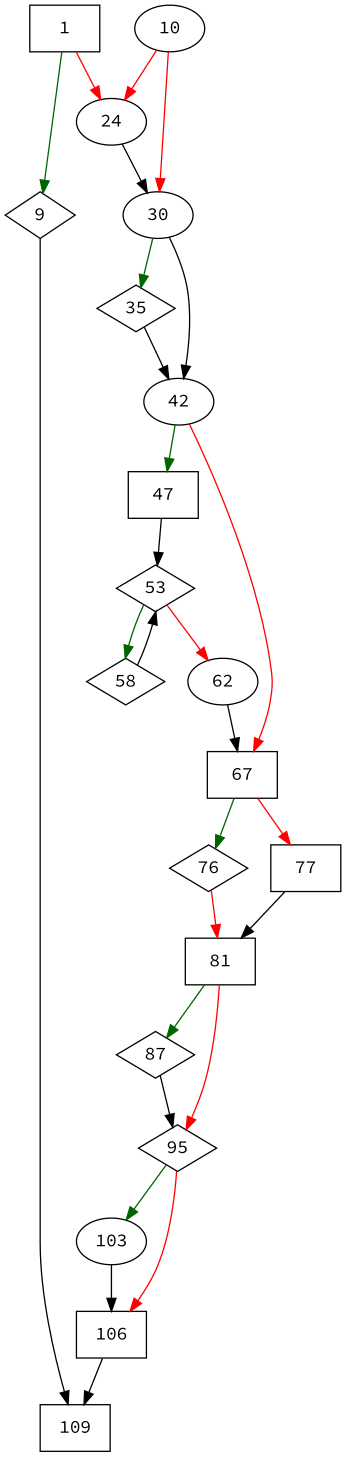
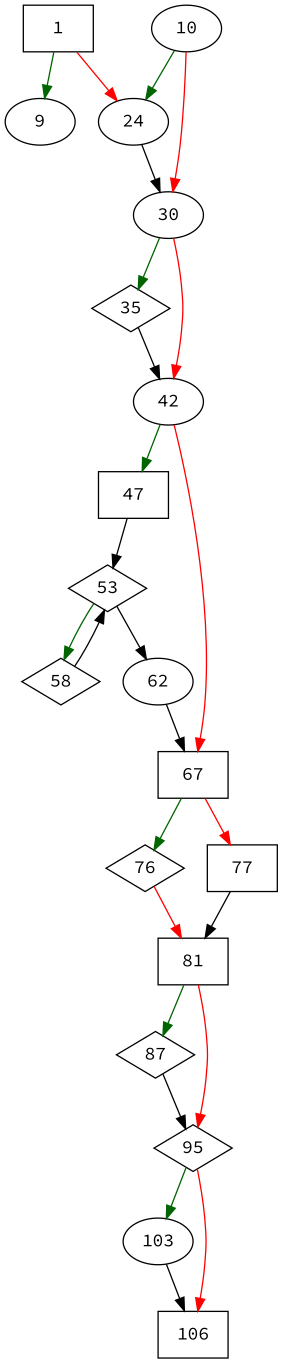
(144, 70) -> (163, 70)
(40, 215) -> (40, 122)
(189, 300) -> (183, 302)
(184, 627) -> (128, 627)
(75, 1428) -> none
